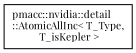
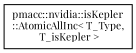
(68, 27) -> (68, 27)
